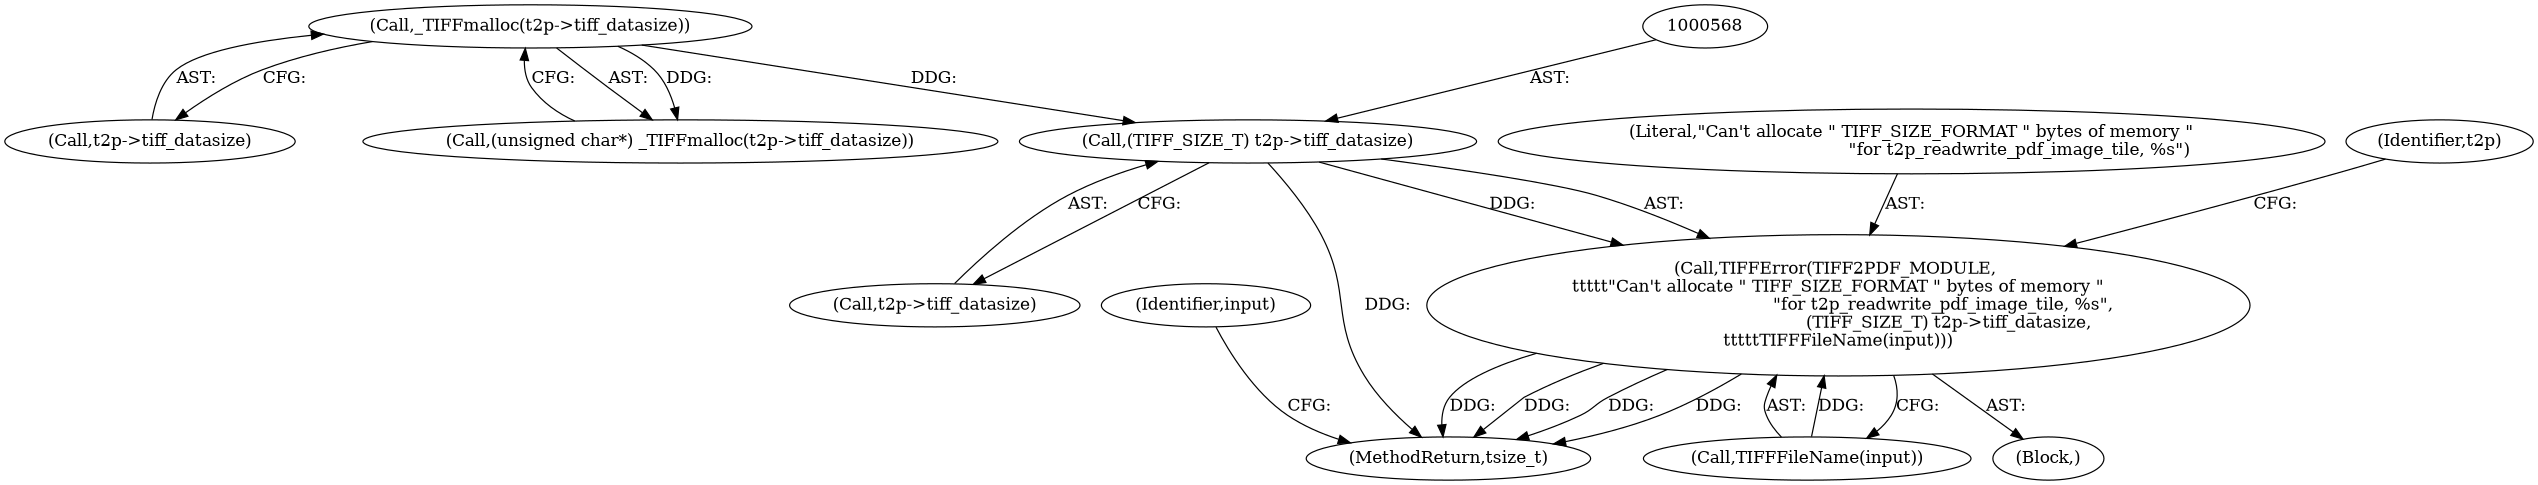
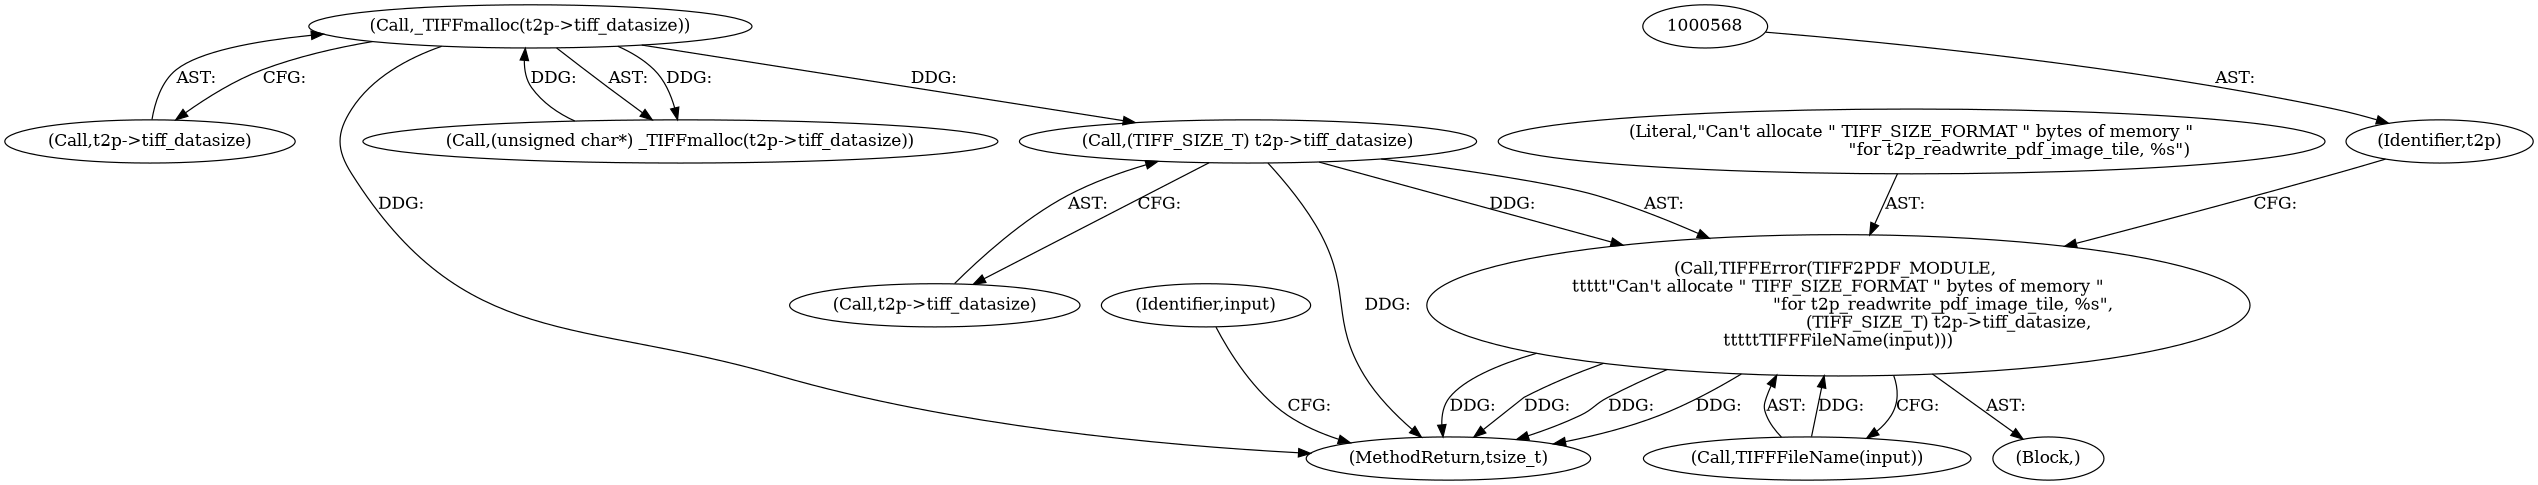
(556, 79) -> (556, 79)
(1497, 79) -> (2073, 65)
none -> (708, 358)
